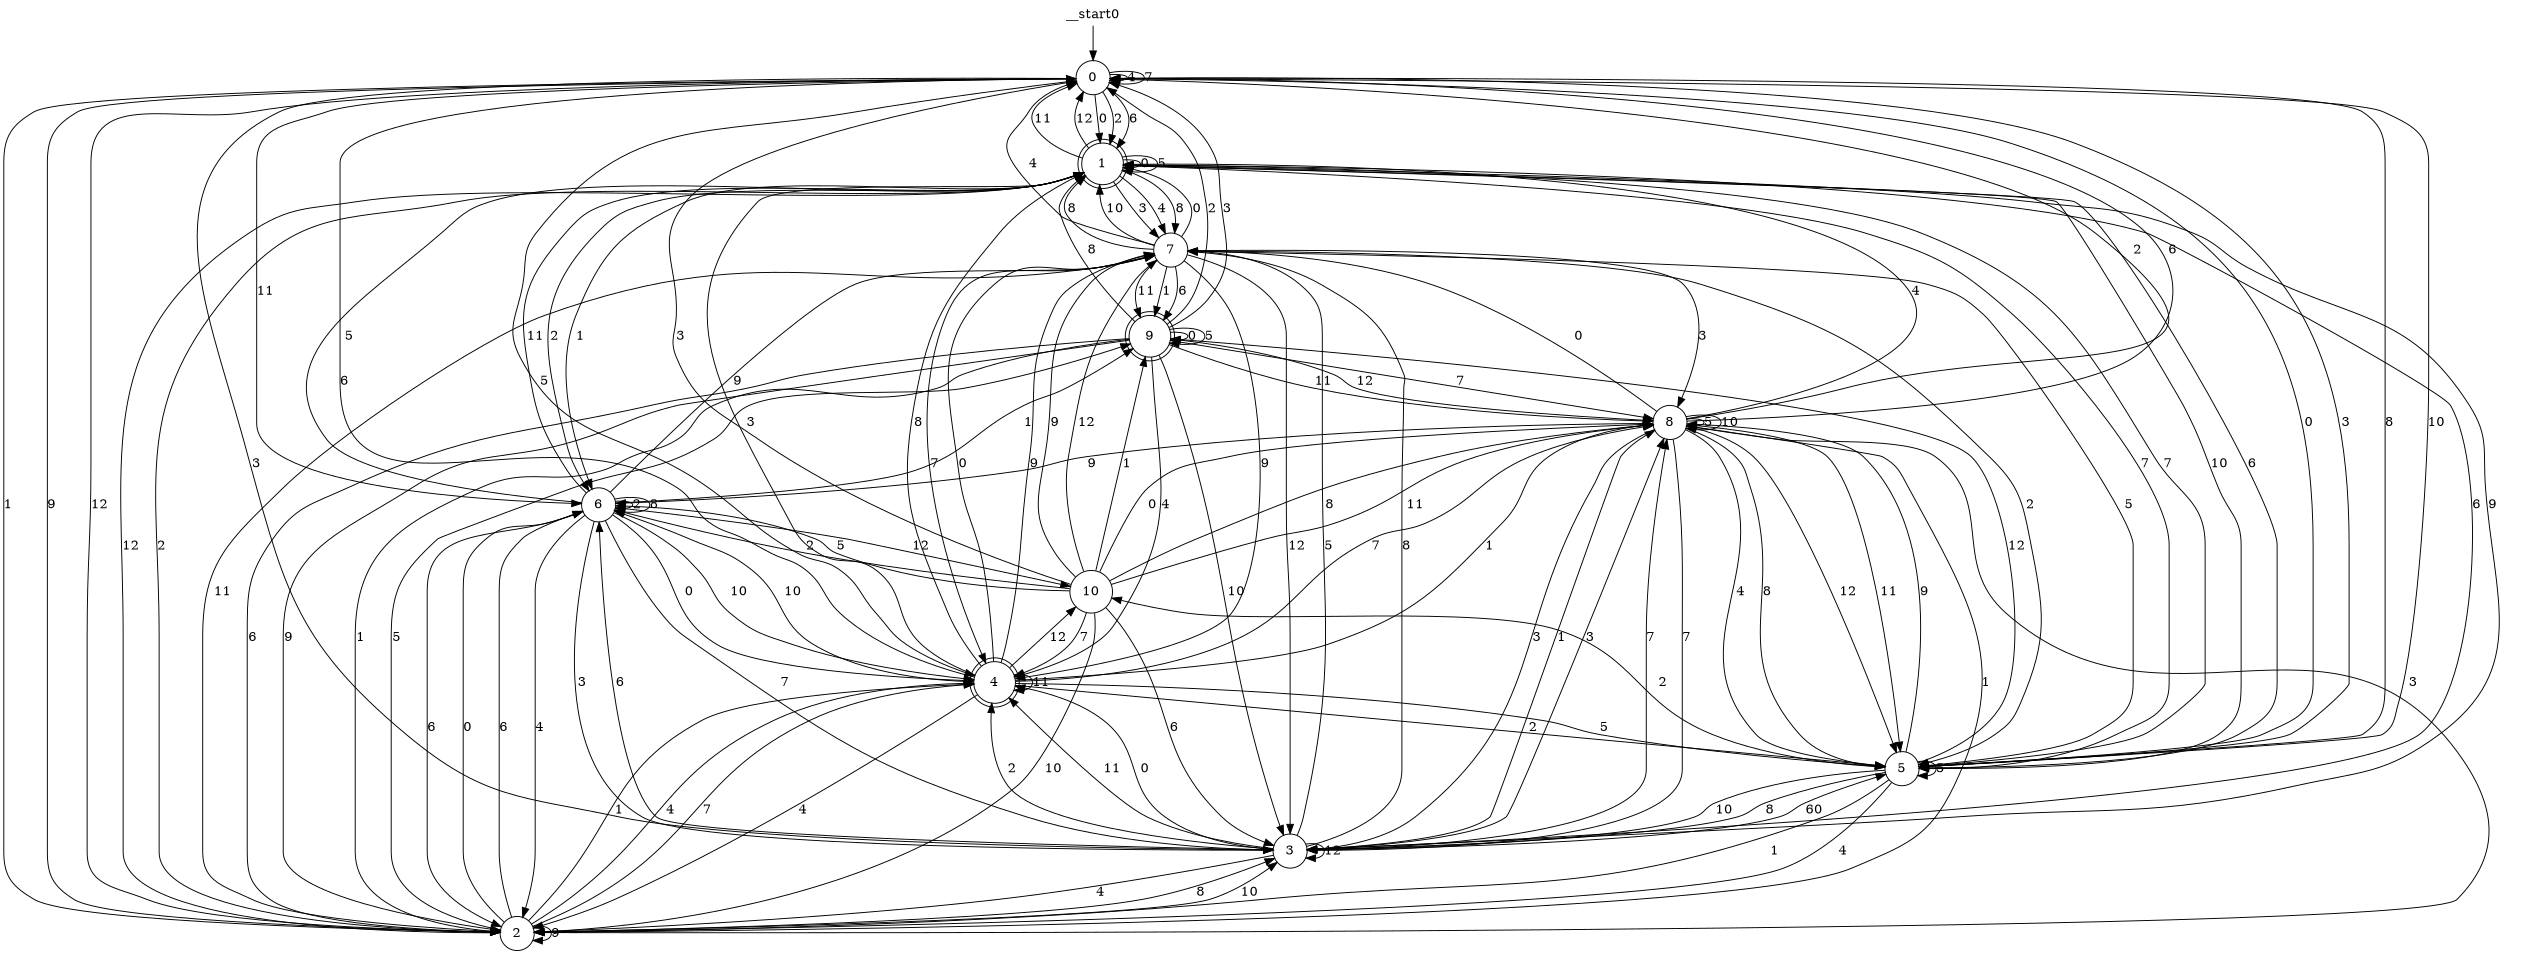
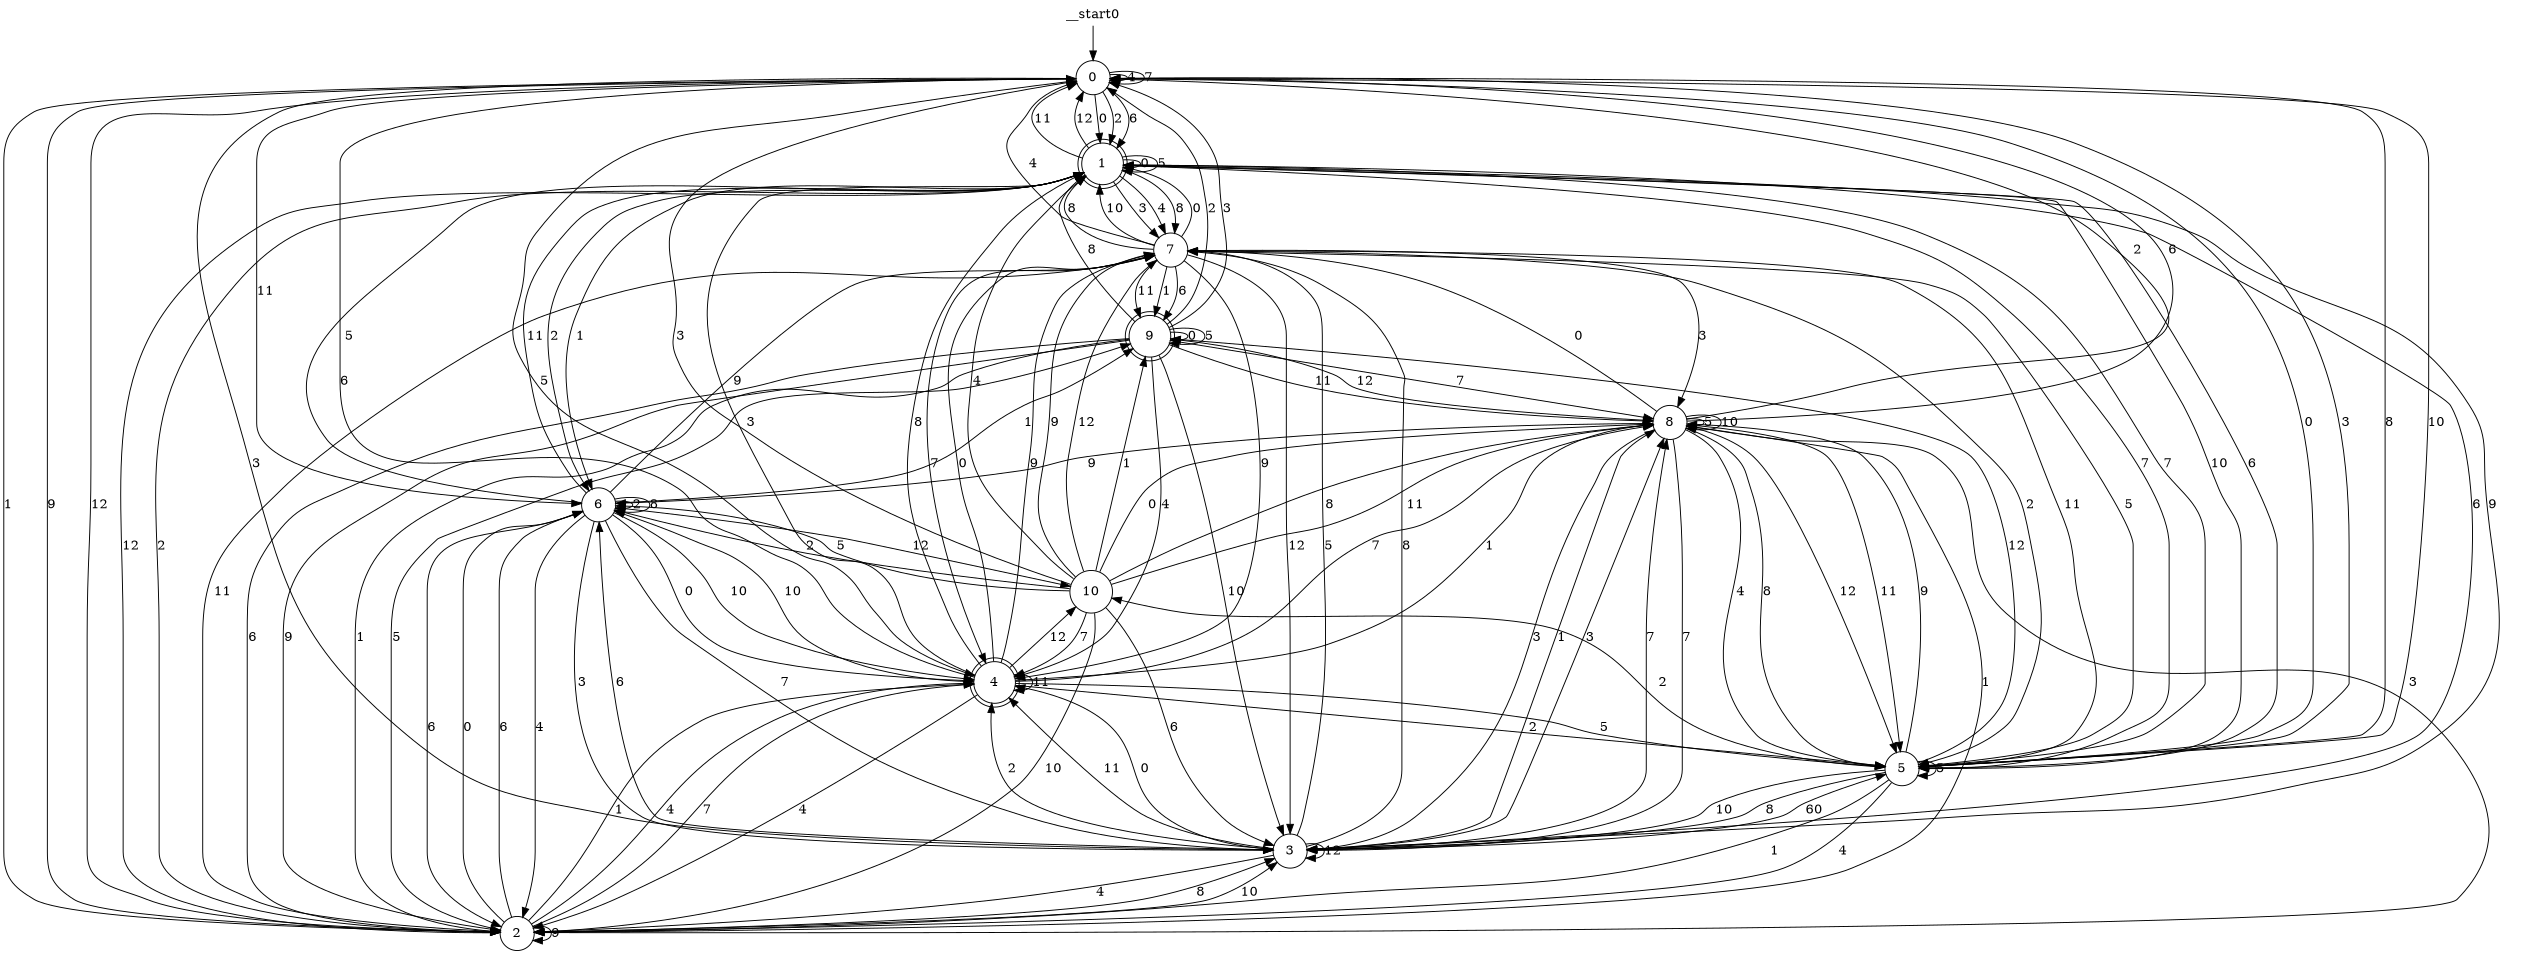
(1781, 222) -> (970, 395)
none -> (1920, 295)
